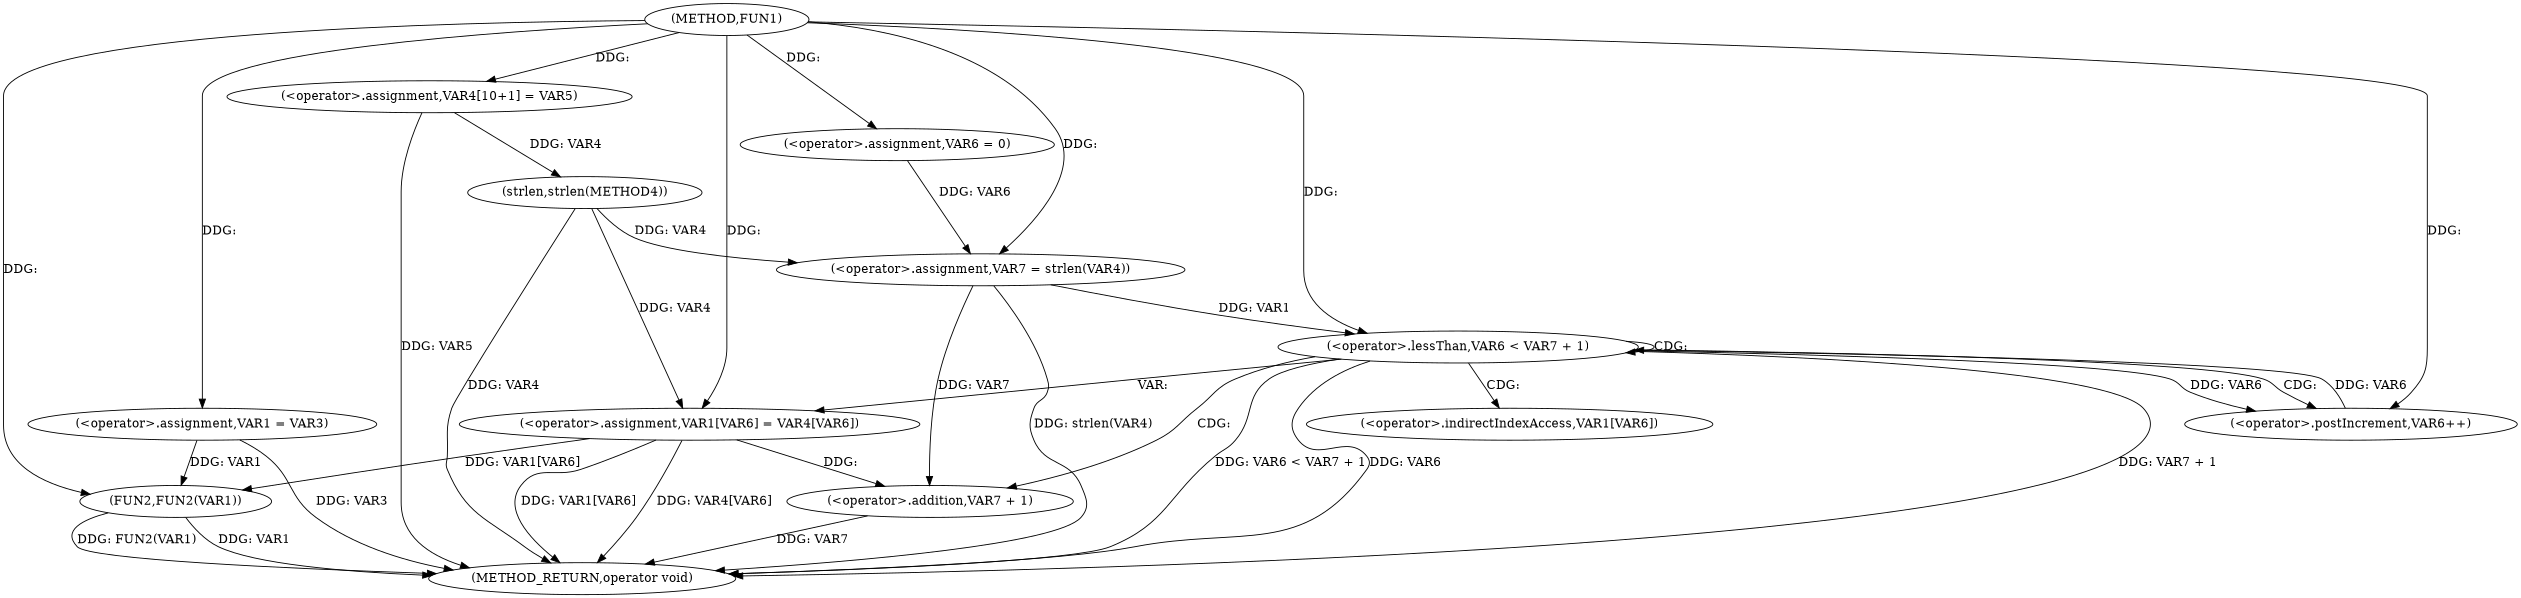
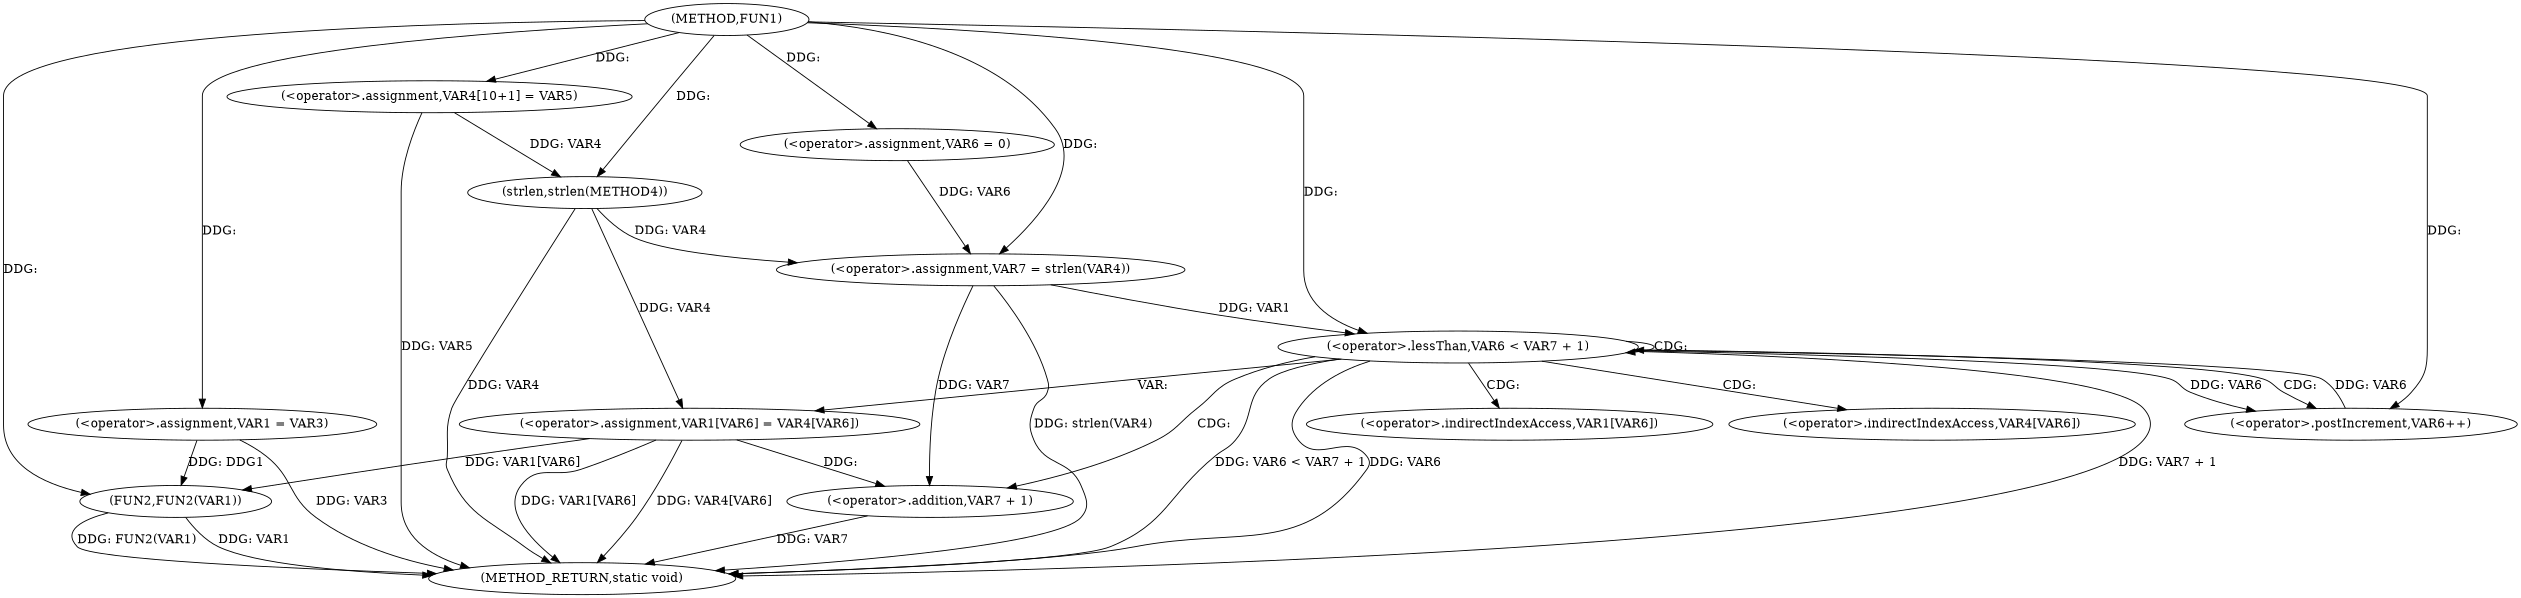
(727, 220) -> (658, 102)
none -> (1932, 424)
(226, 463) -> (226, 463)
(582, 579) -> (582, 579)
